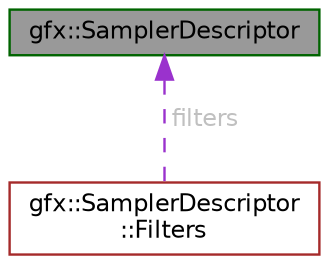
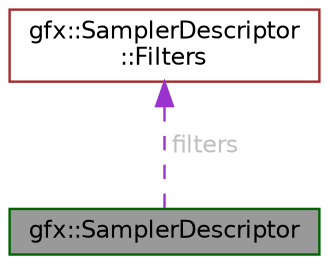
(164, 131) -> (164, 158)
